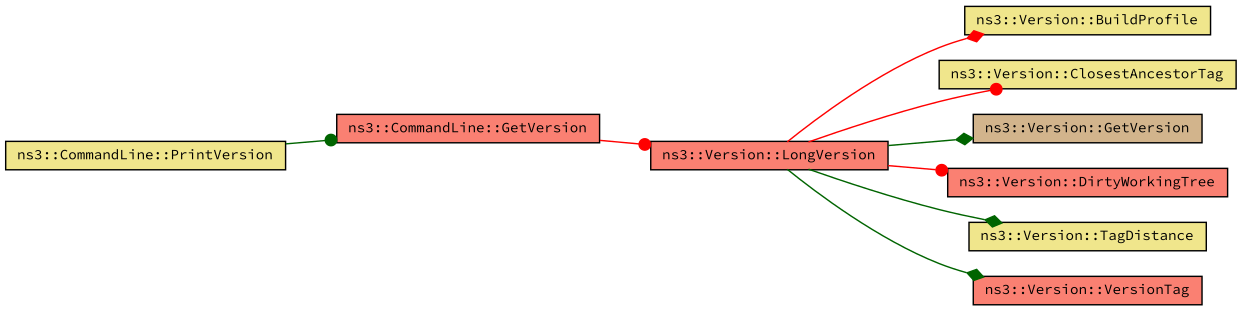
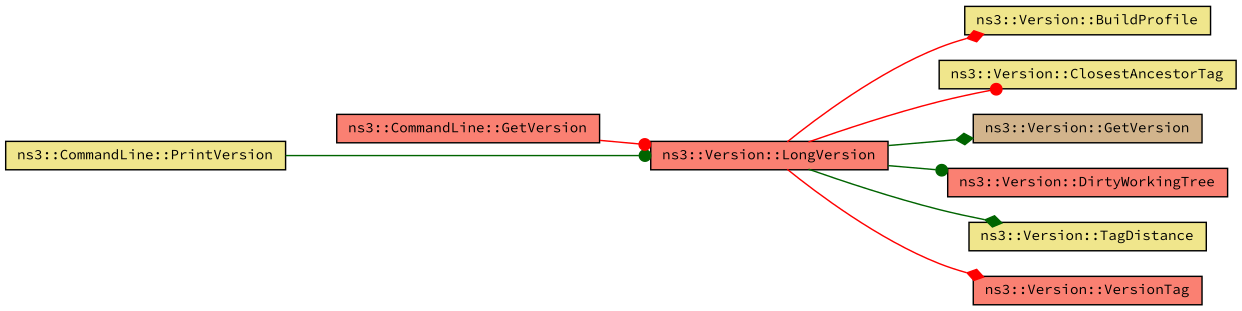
(306, 142) -> (462, 156)
(912, 168) -> (912, 168)
(872, 229) -> (872, 229)
